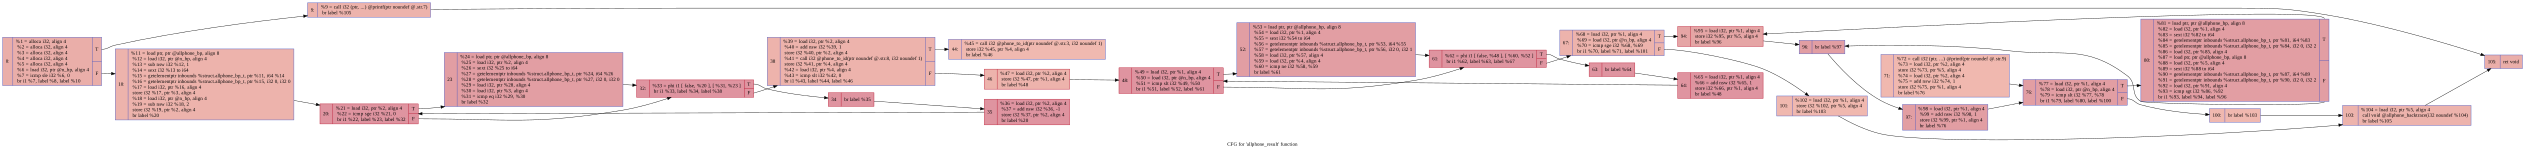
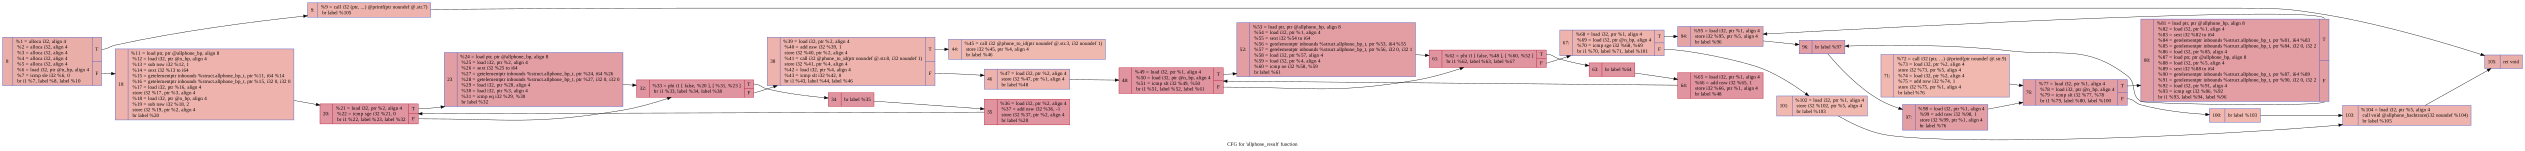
(1720, 36) -> (1720, 36)
(1027, 79) -> (1027, 79)
